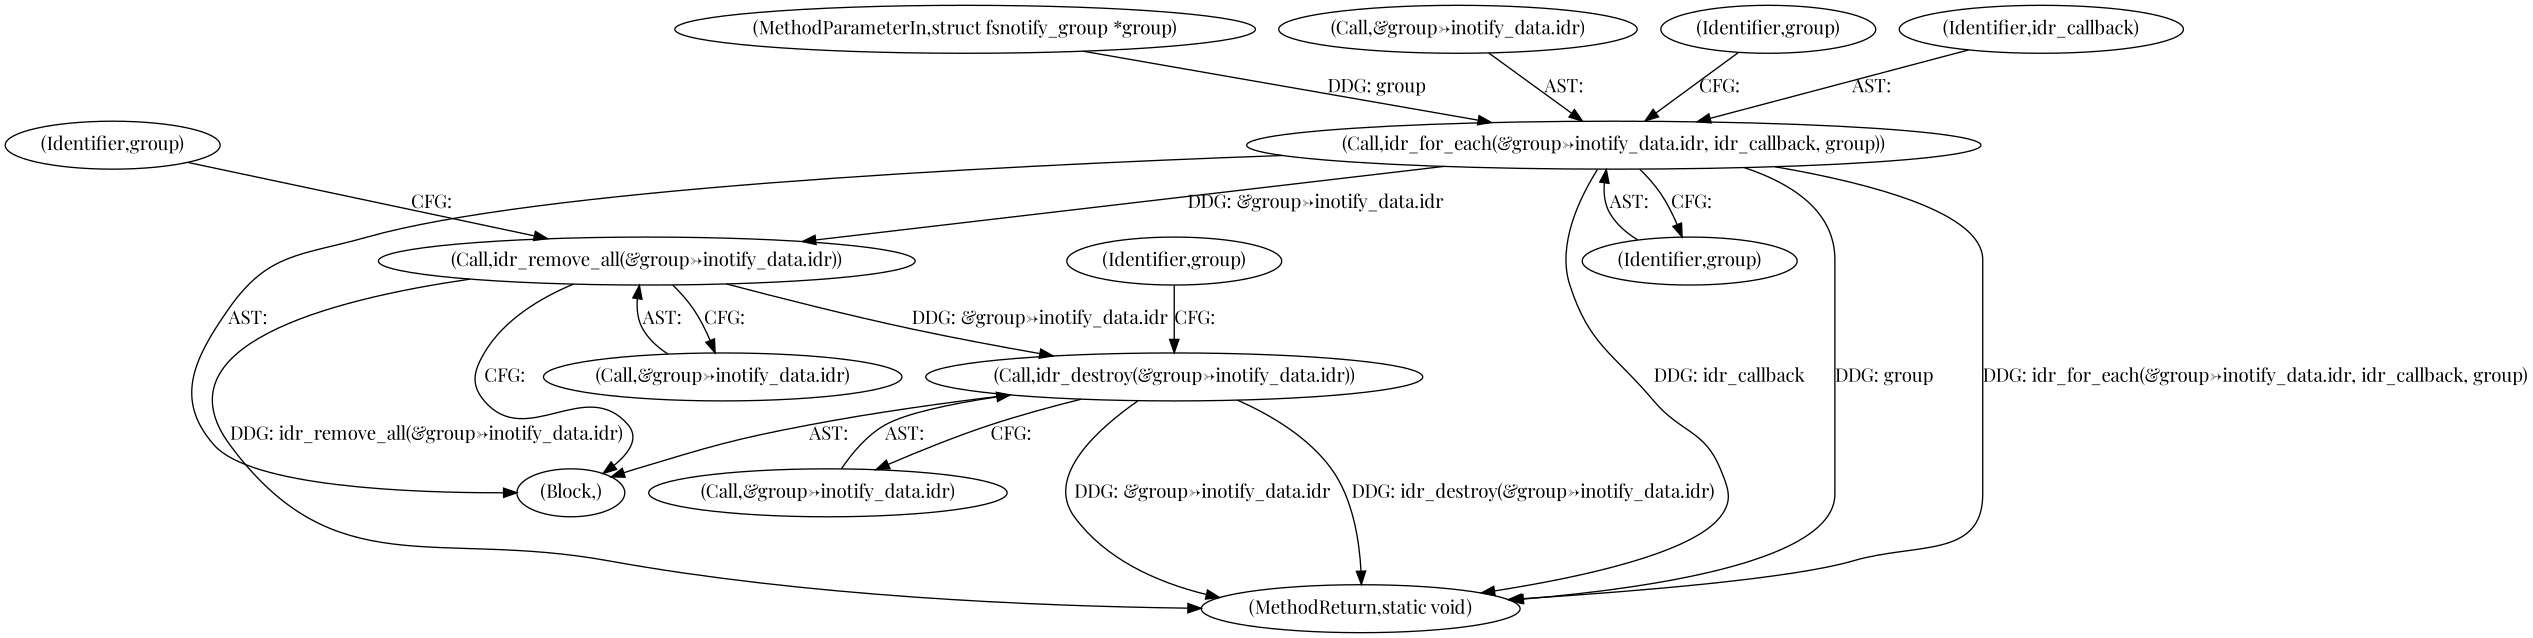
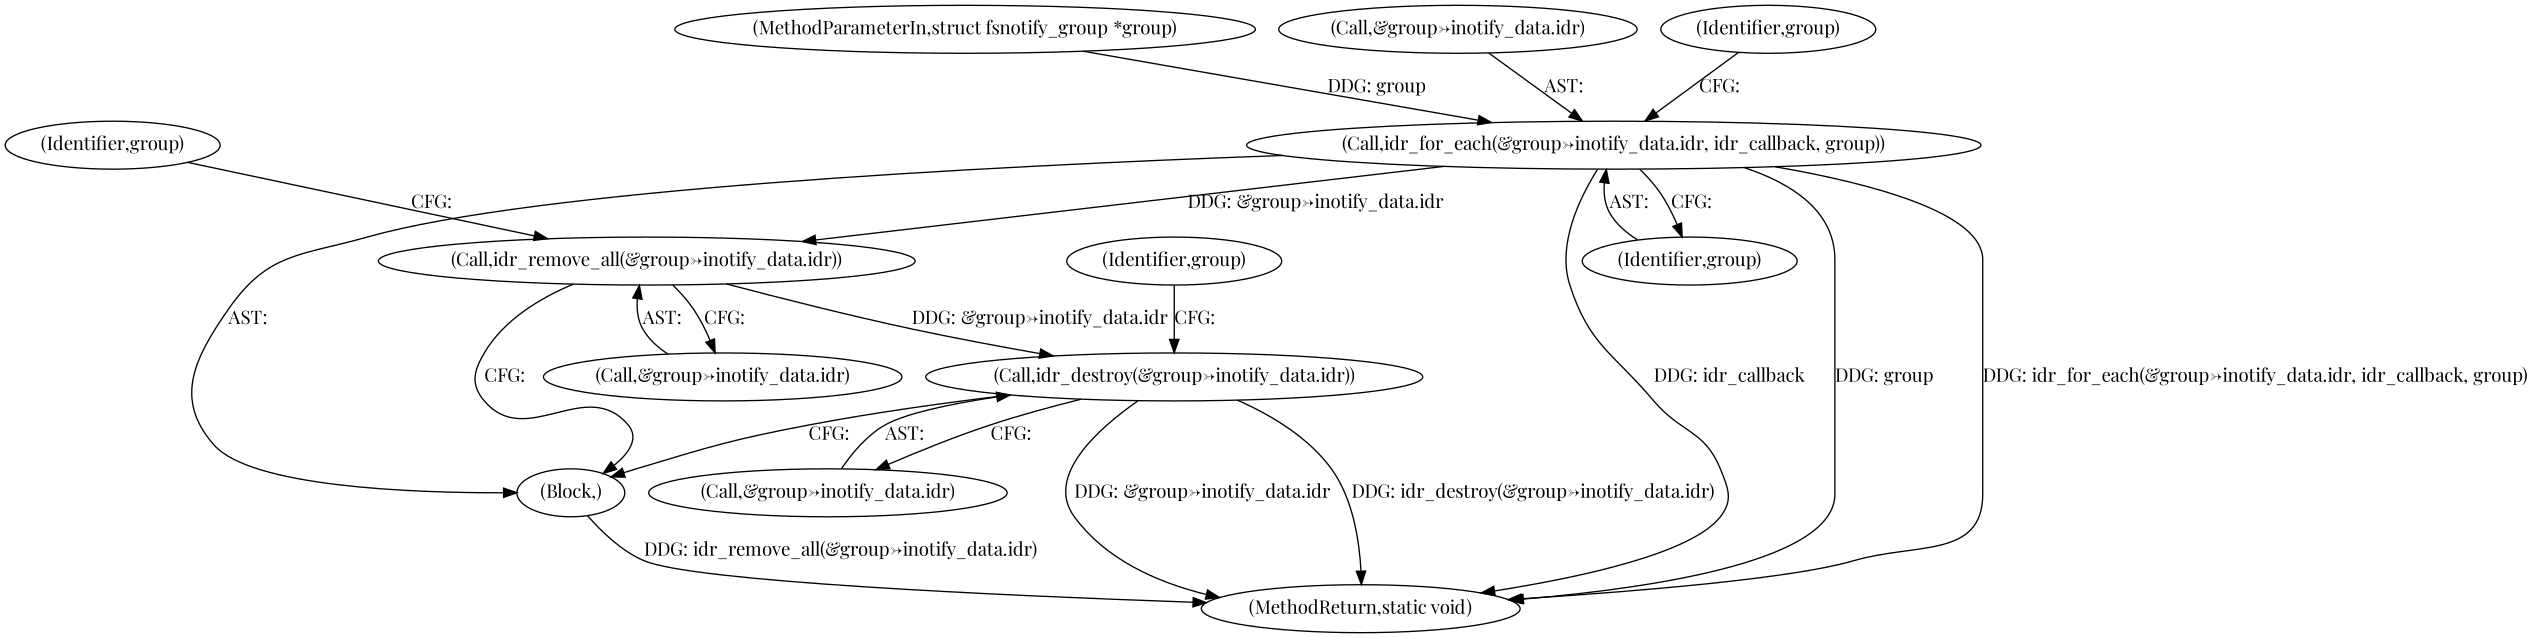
(2041, 29) -> none
(832, 435) -> (832, 435)
(519, 551) -> (881, 588)
